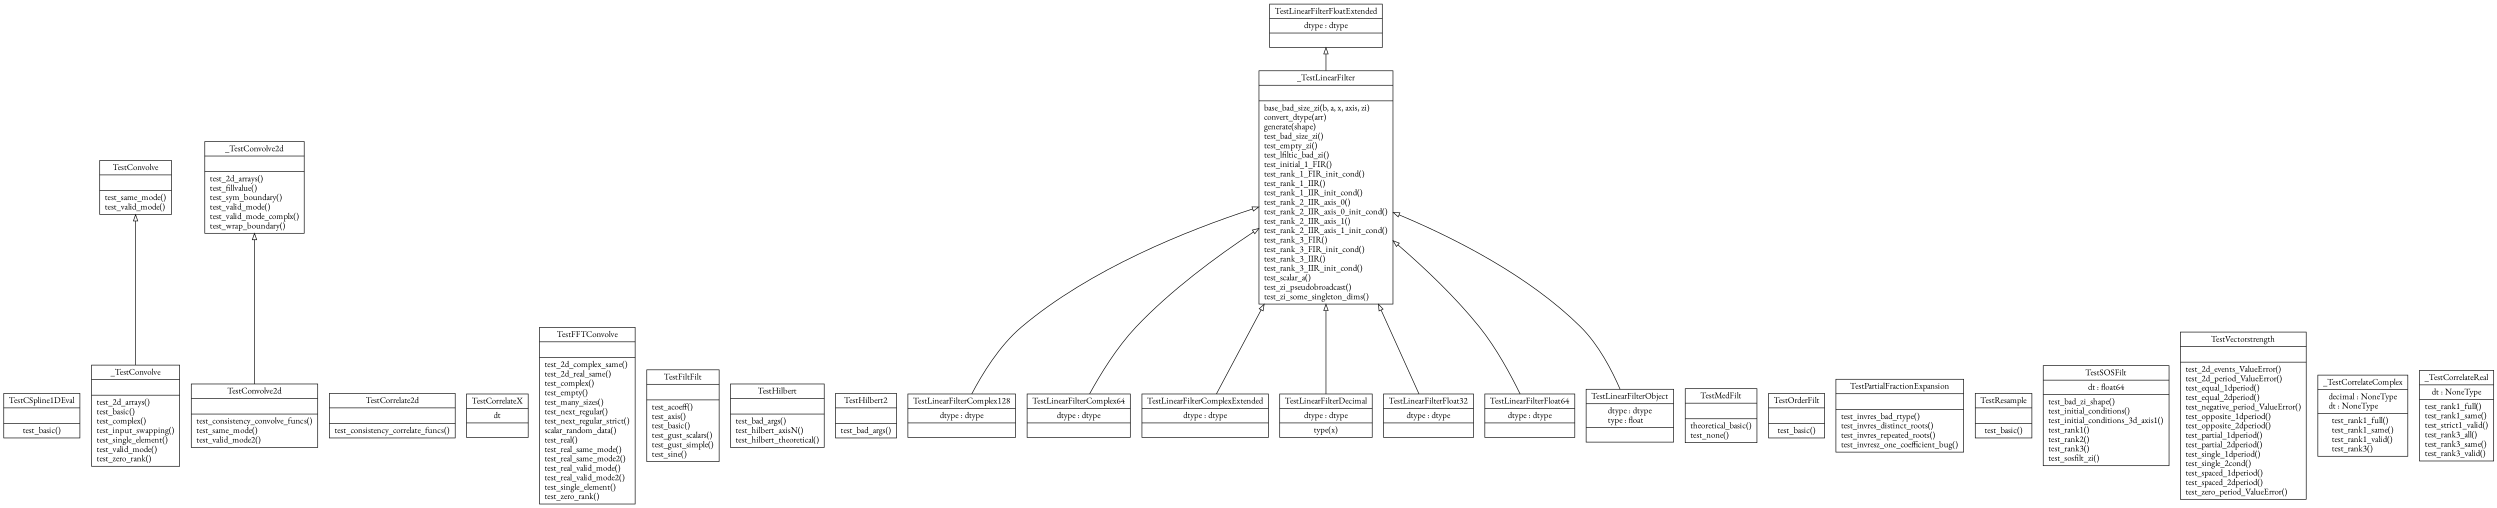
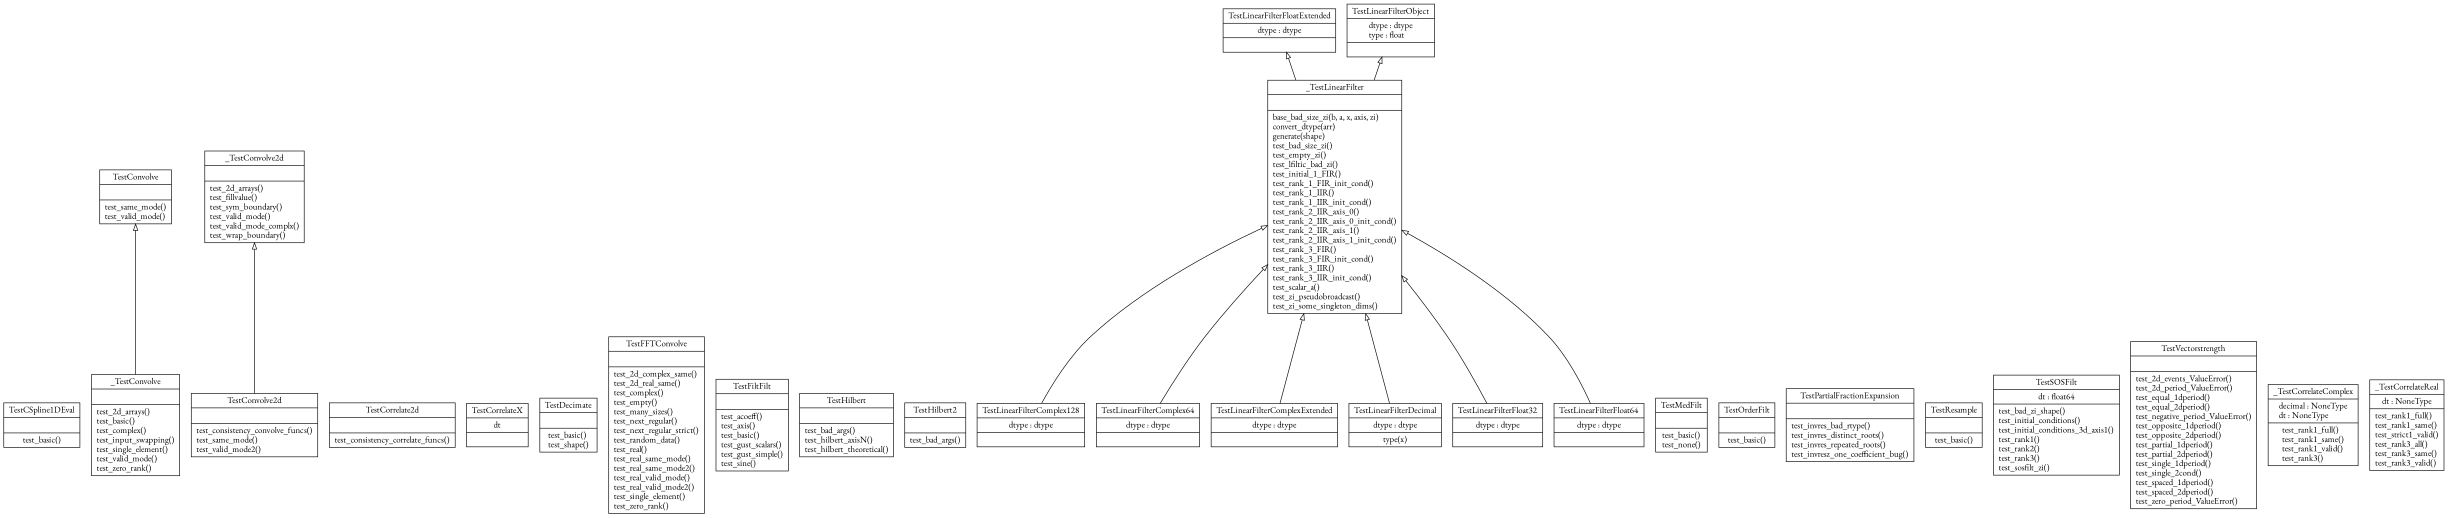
(1526, 283) -> (1377, 72)
none -> (568, 425)
(1721, 426) -> (1681, 435)
(581, 430) -> (647, 440)
